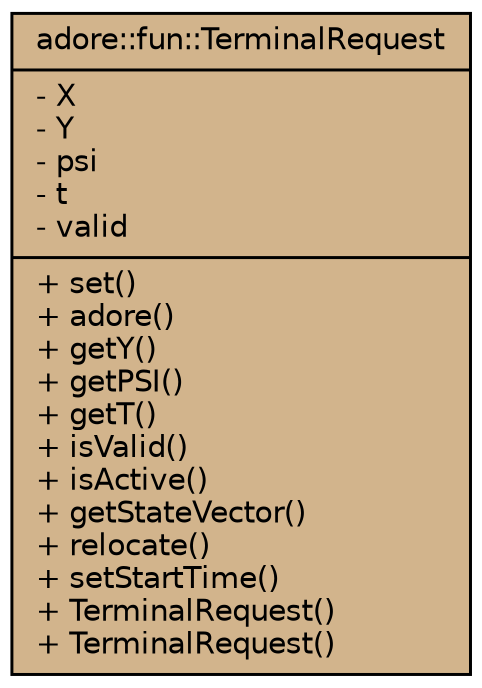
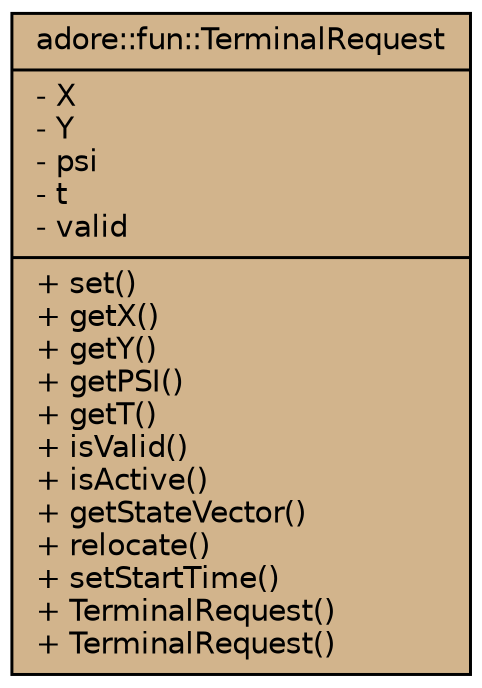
(106, 317) -> (98, 317)
